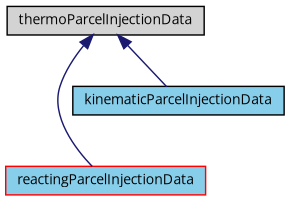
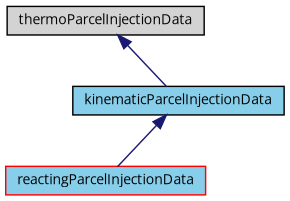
(59, 108) -> (137, 146)
